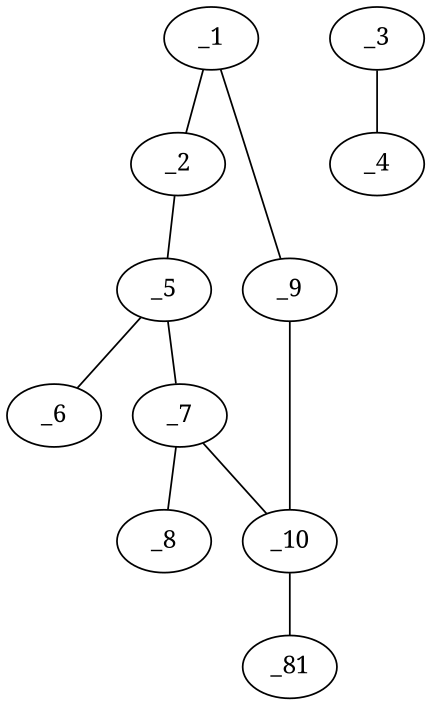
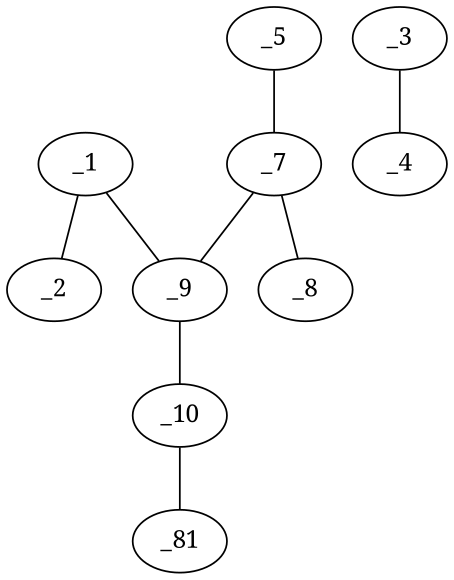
(171, 227) -> none
(54, 416) -> none
(235, 478) -> (227, 227)
